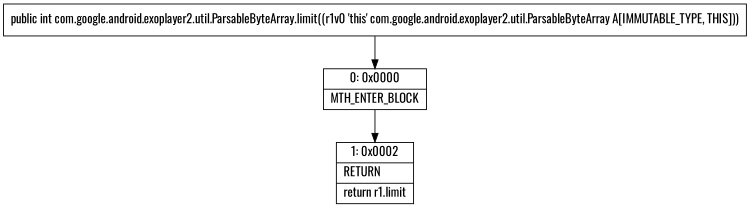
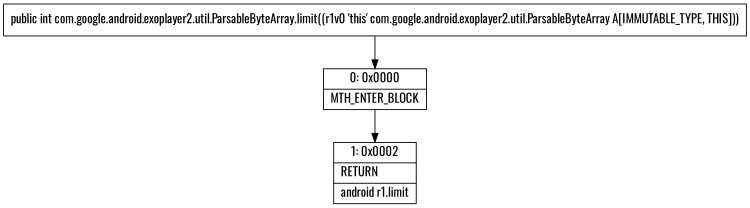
(375, 193) -> (375, 193)
